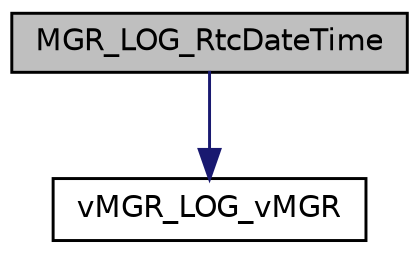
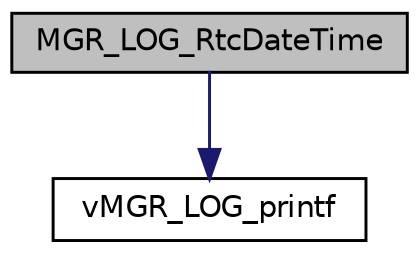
(210, 210) -> (210, 210)
